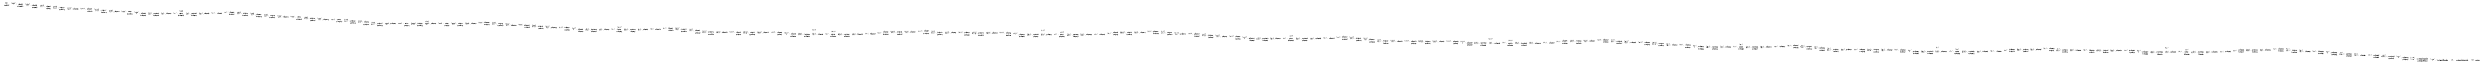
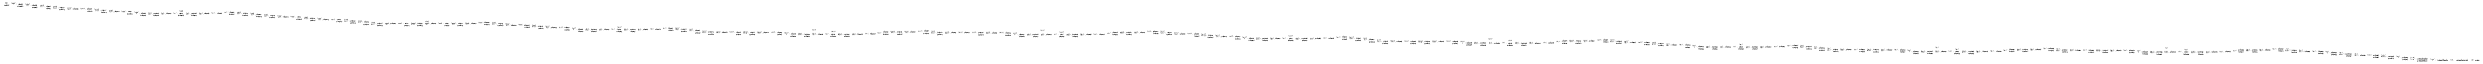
(967, 35) -> none
